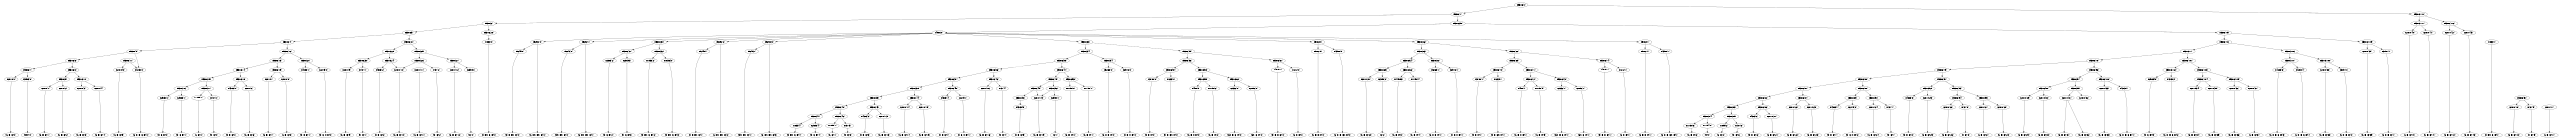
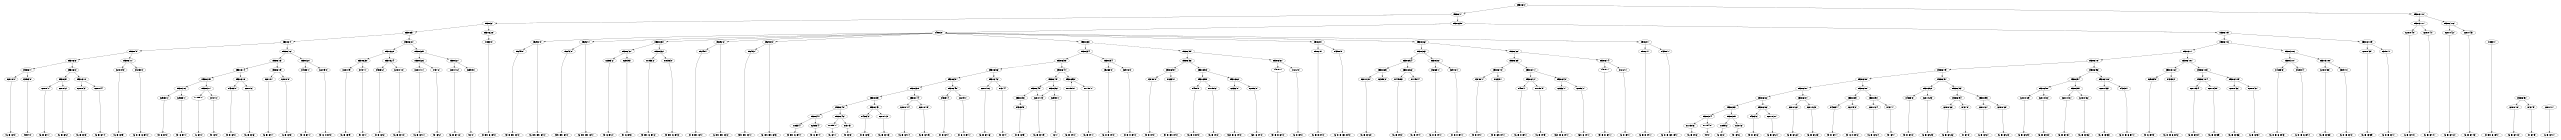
(137, 60) -> (131, 56)
(410, 65) -> (419, 65)
(1070, 83) -> (1072, 85)
(2075, 116) -> (2084, 116)
(1382, 135) -> none
